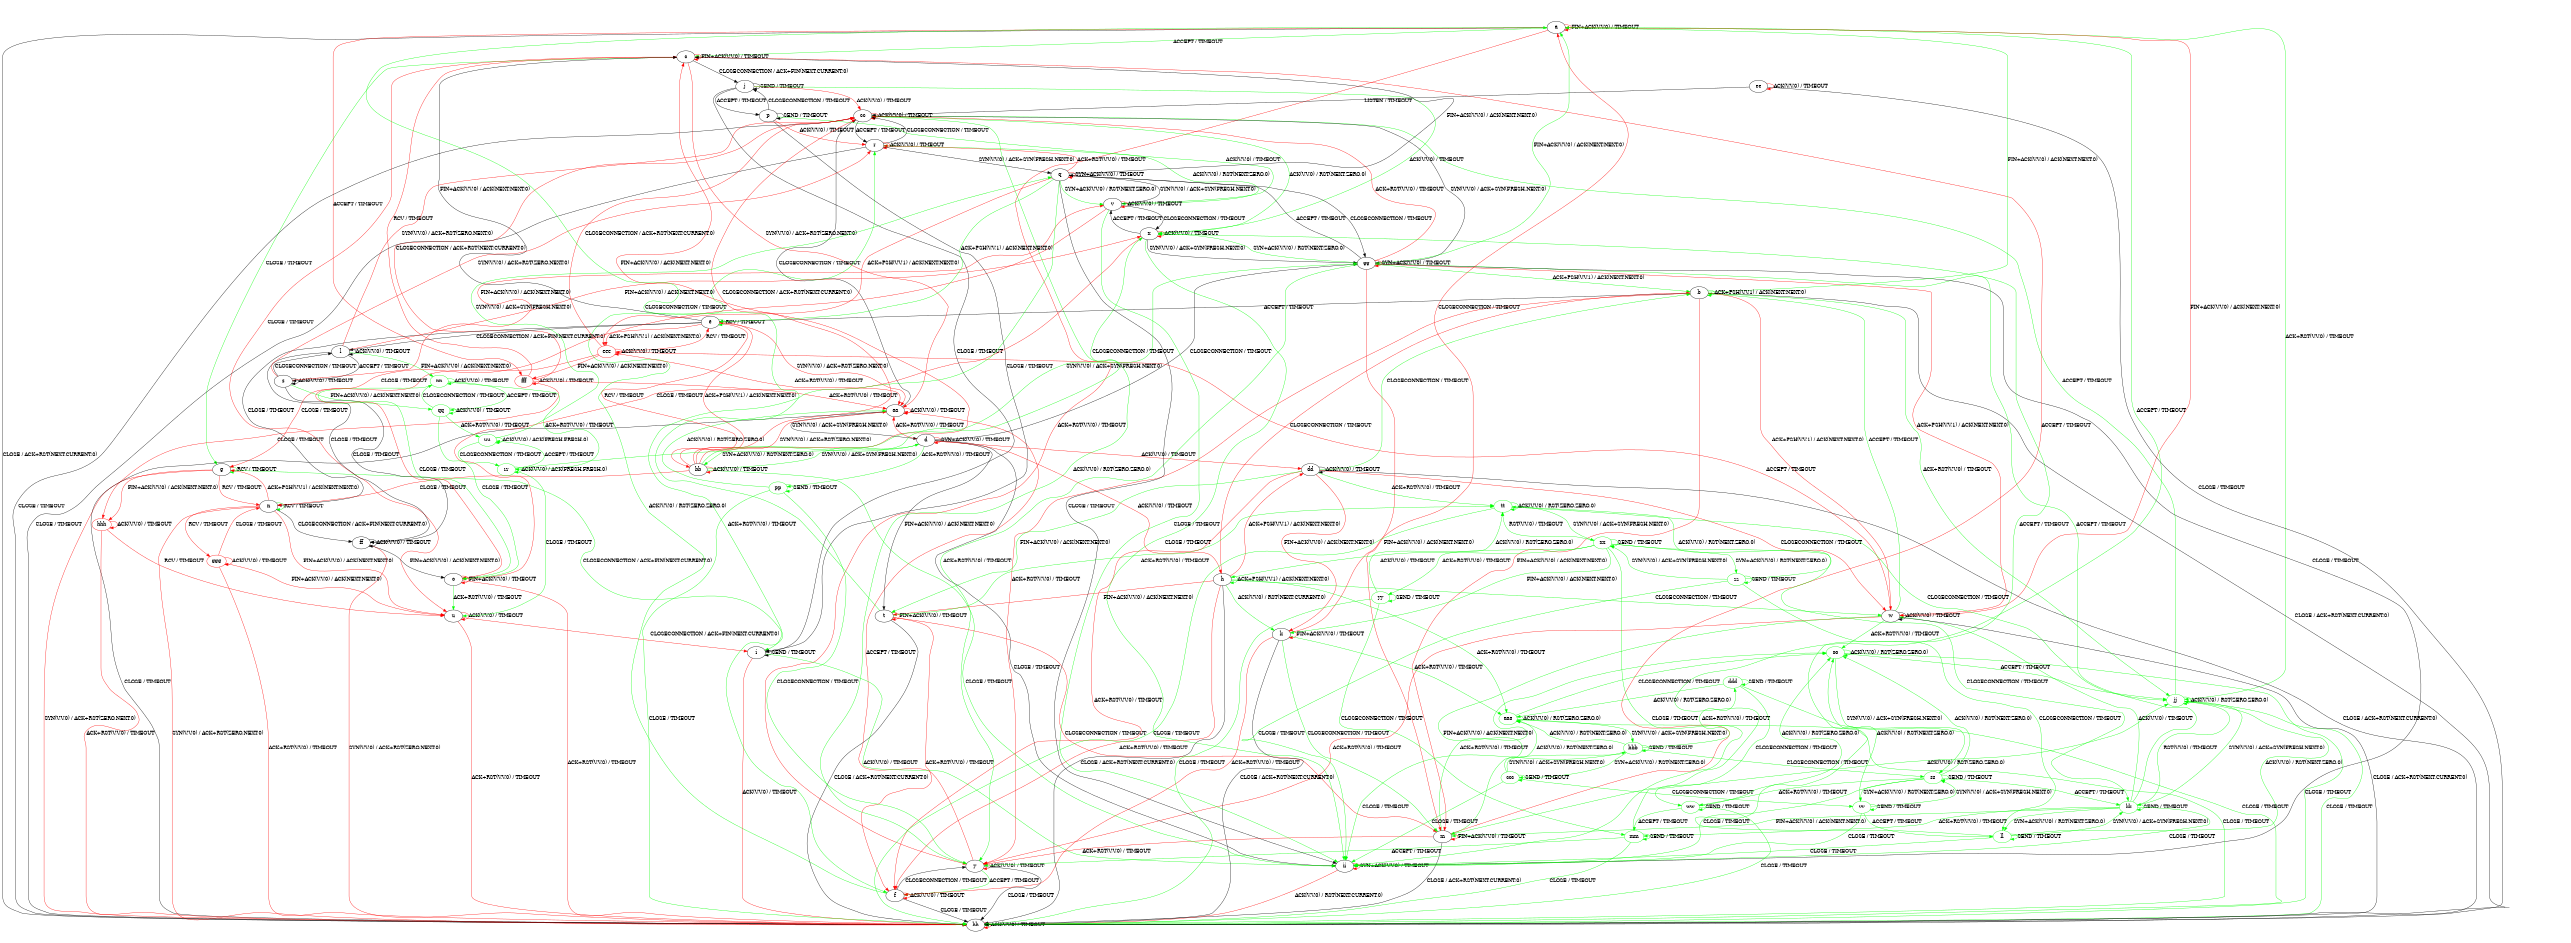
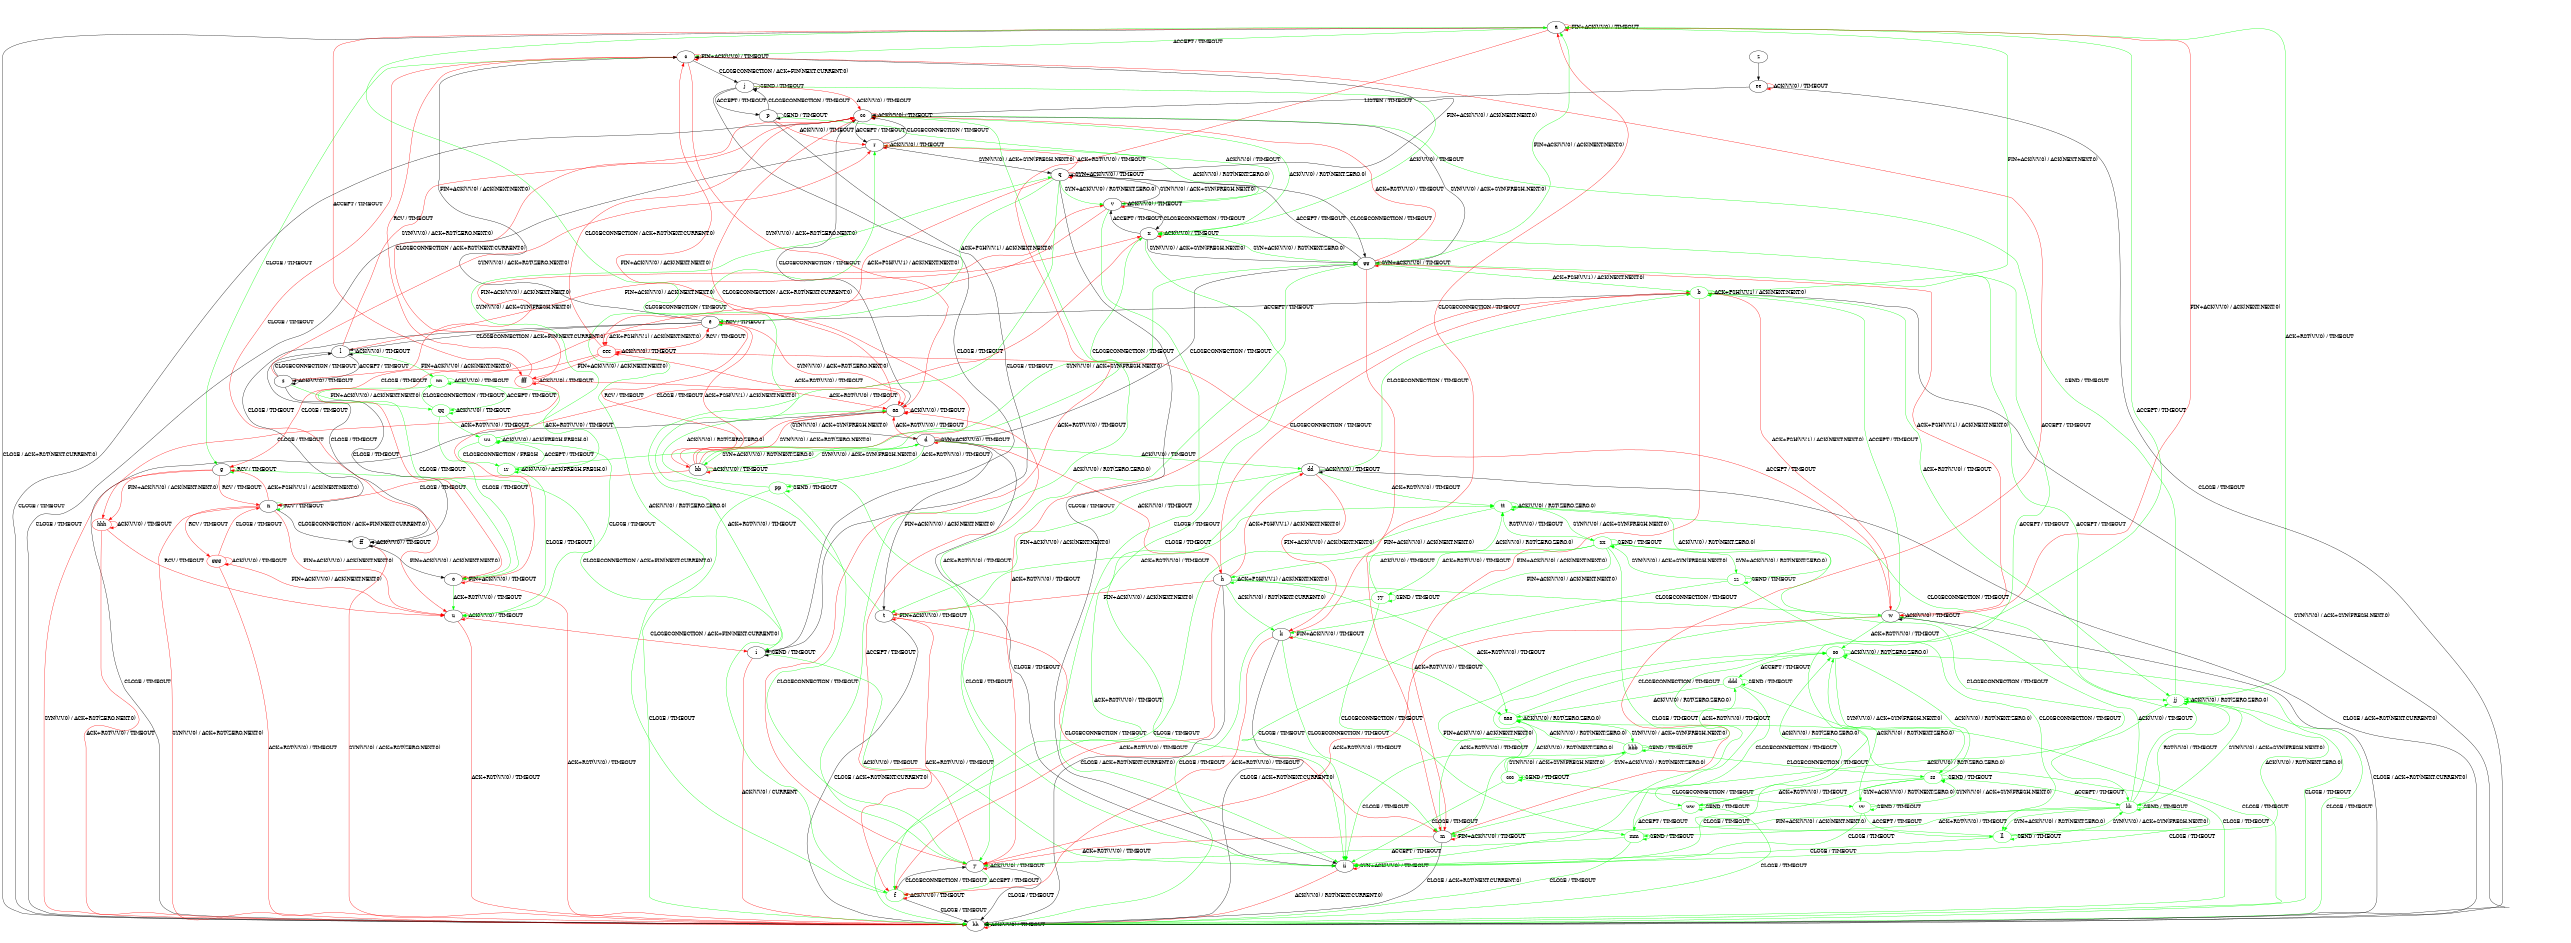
none -> (1758, 57)
(1699, 293) -> (1699, 293)
(2087, 381) -> (2087, 381)
(500, 455) -> (500, 455)
(1116, 455) -> (1116, 455)
(1617, 499) -> none
none -> (607, 528)
(2342, 616) -> (2342, 616)
(2411, 626) -> none
(2005, 670) -> (1782, 659)
(1097, 709) -> (1097, 709)
(770, 792) -> (770, 792)
(895, 896) -> (895, 896)
